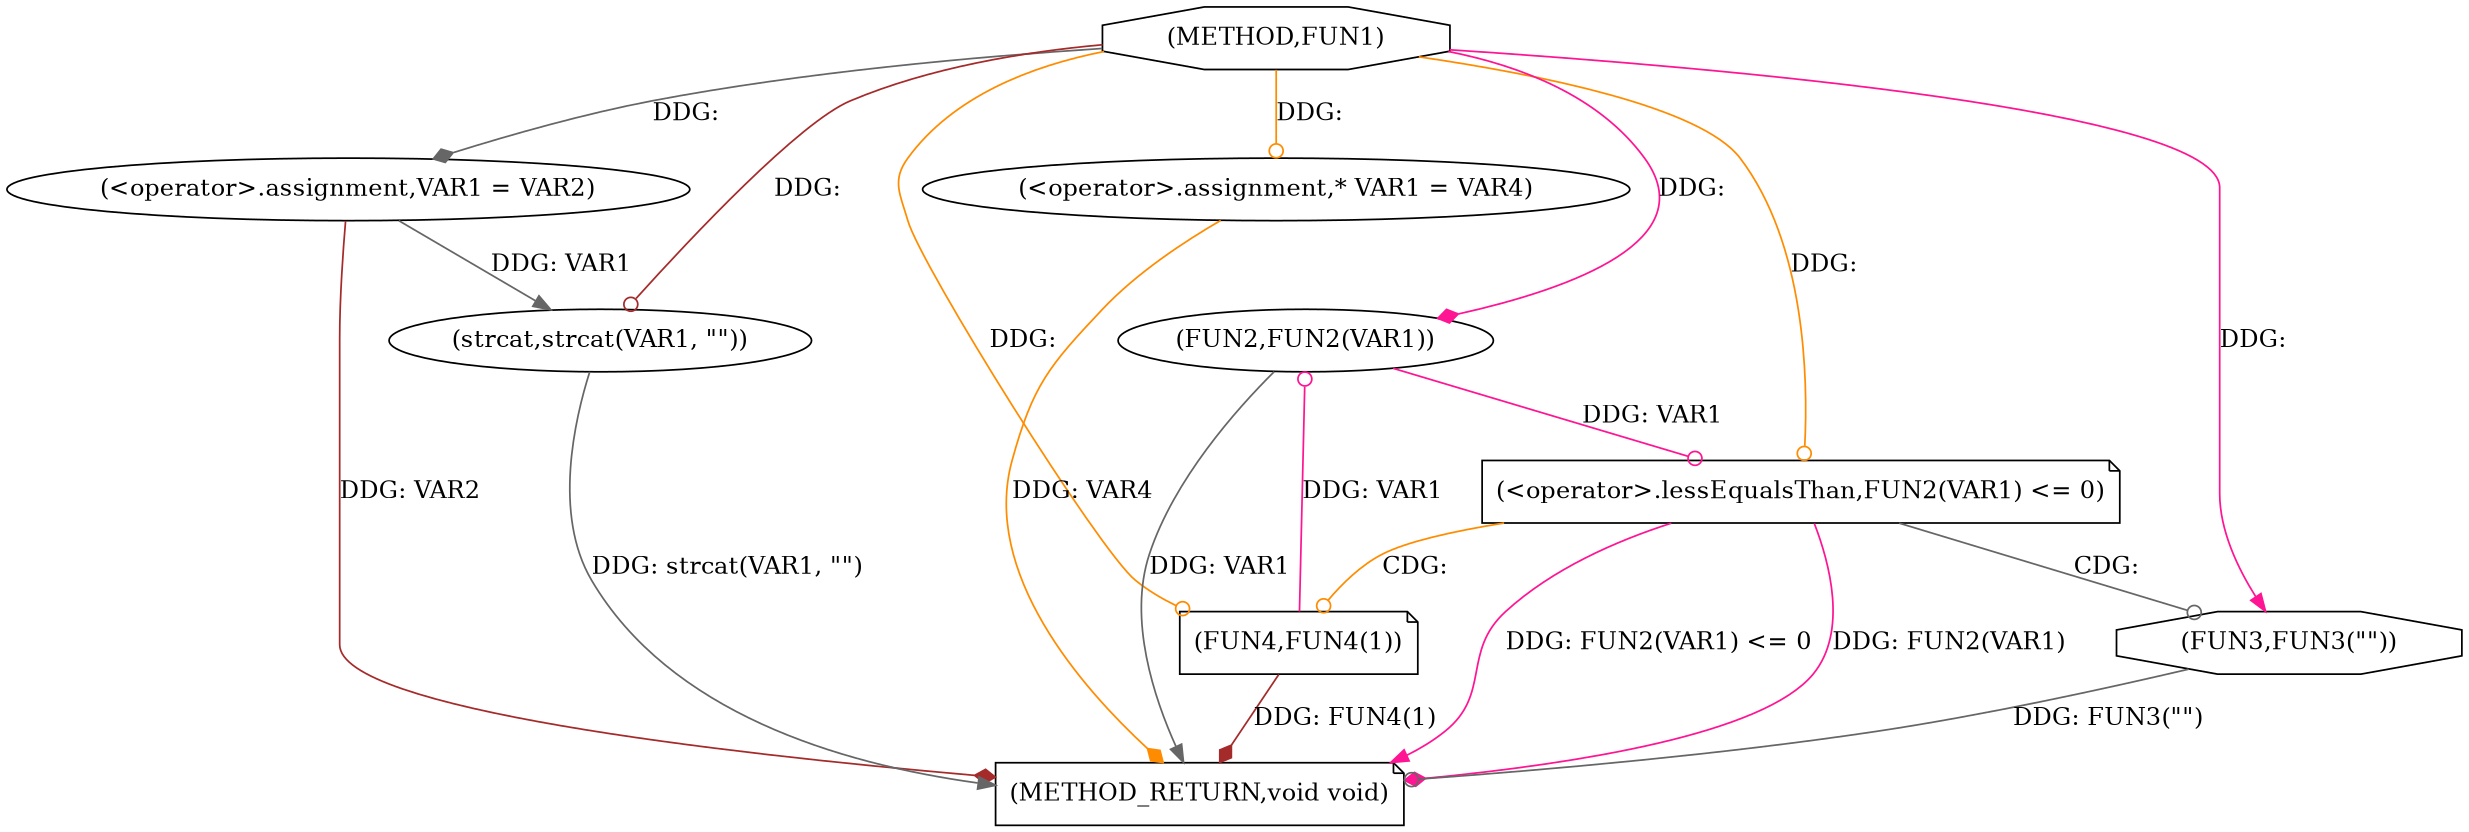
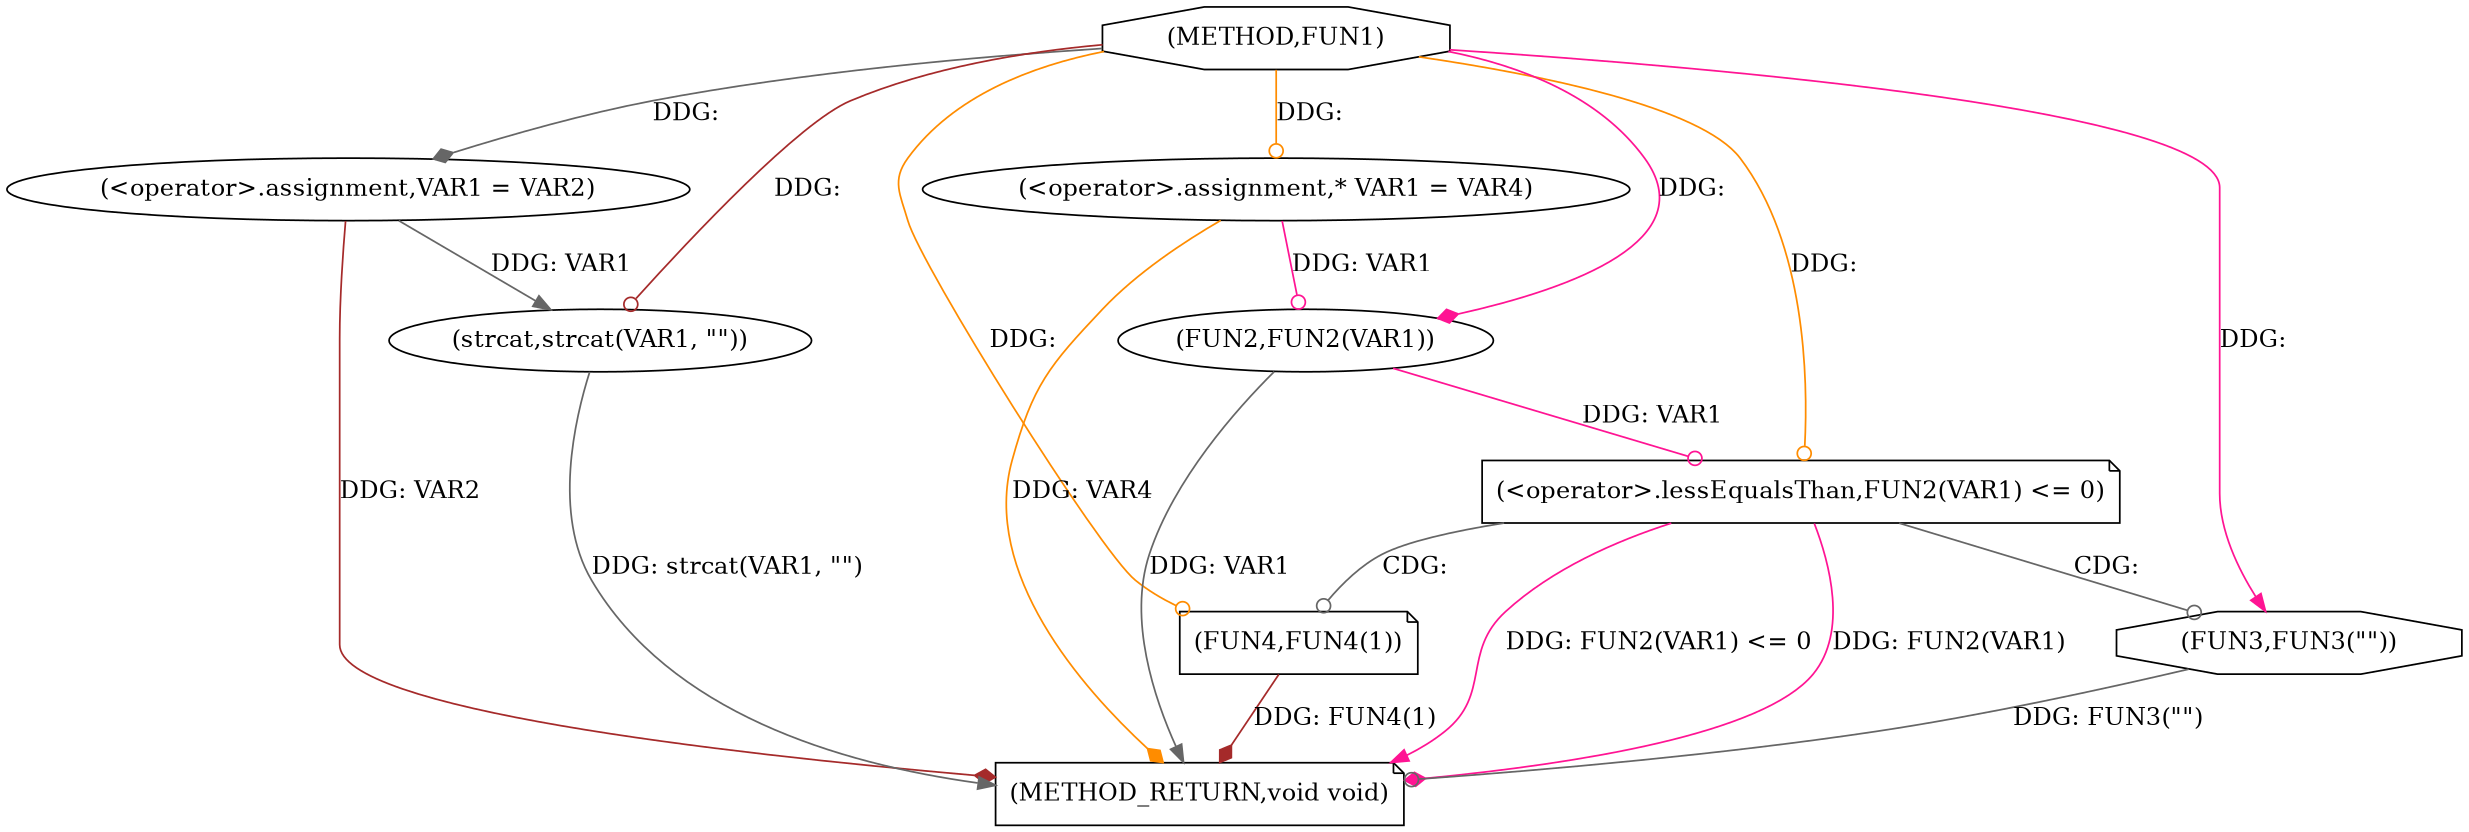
(1302, 499) -> (1290, 258)
(1408, 544) -> (1408, 544)
